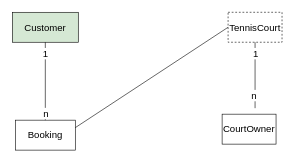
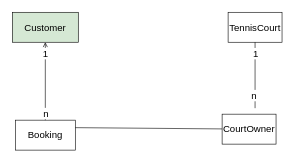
(255, 27) -> (255, 27)
(45, 45) -> (45, 46)
(151, 78) -> (148, 128)
